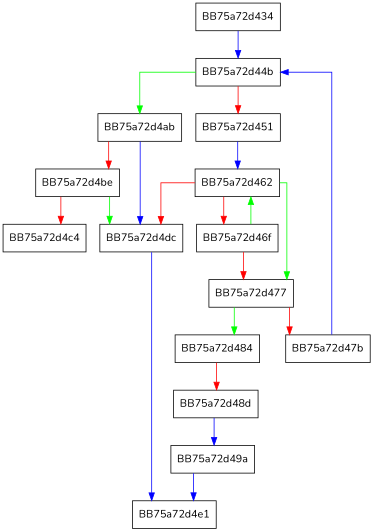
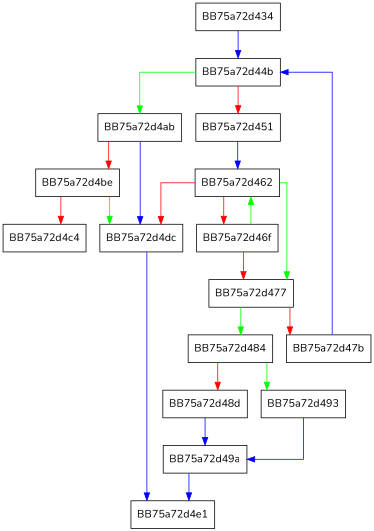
none -> (303, 404)
